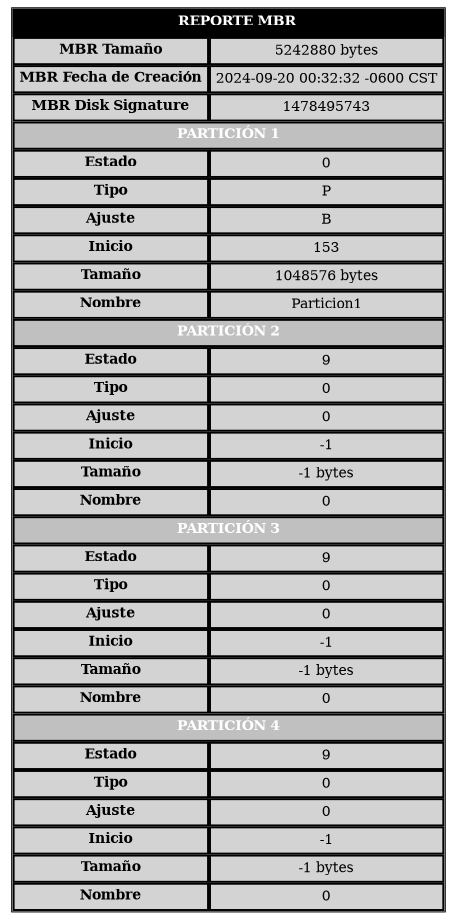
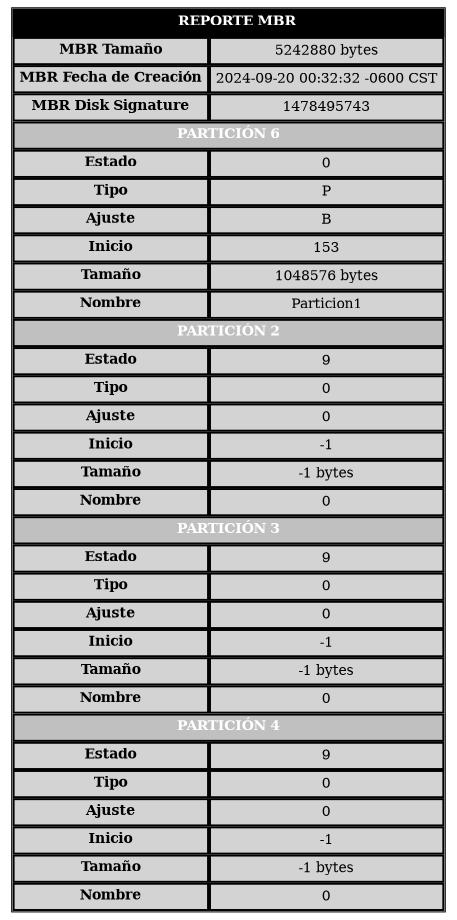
(228, 134) -> (228, 134)
